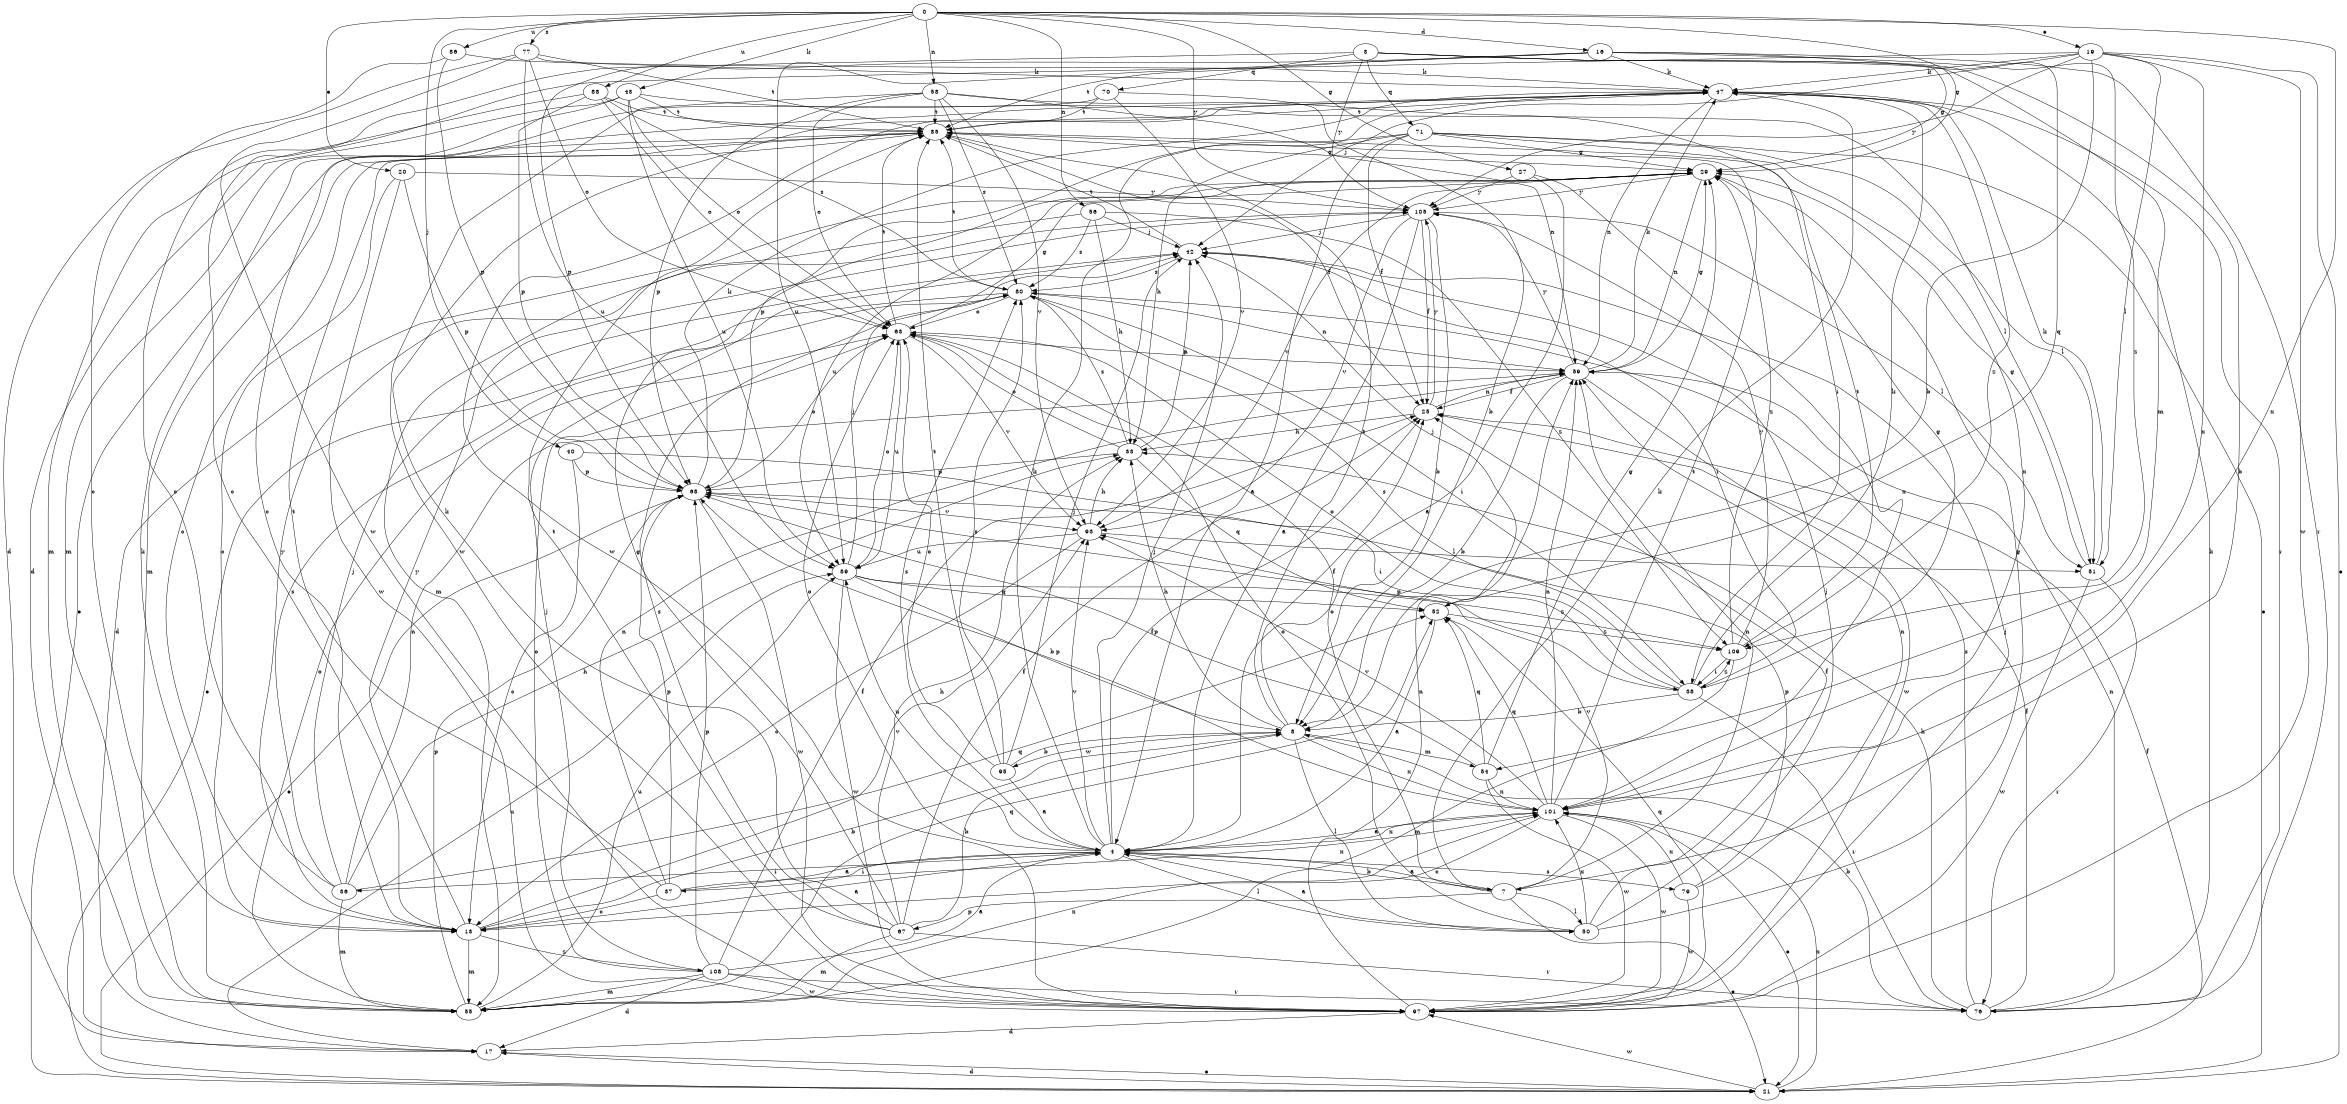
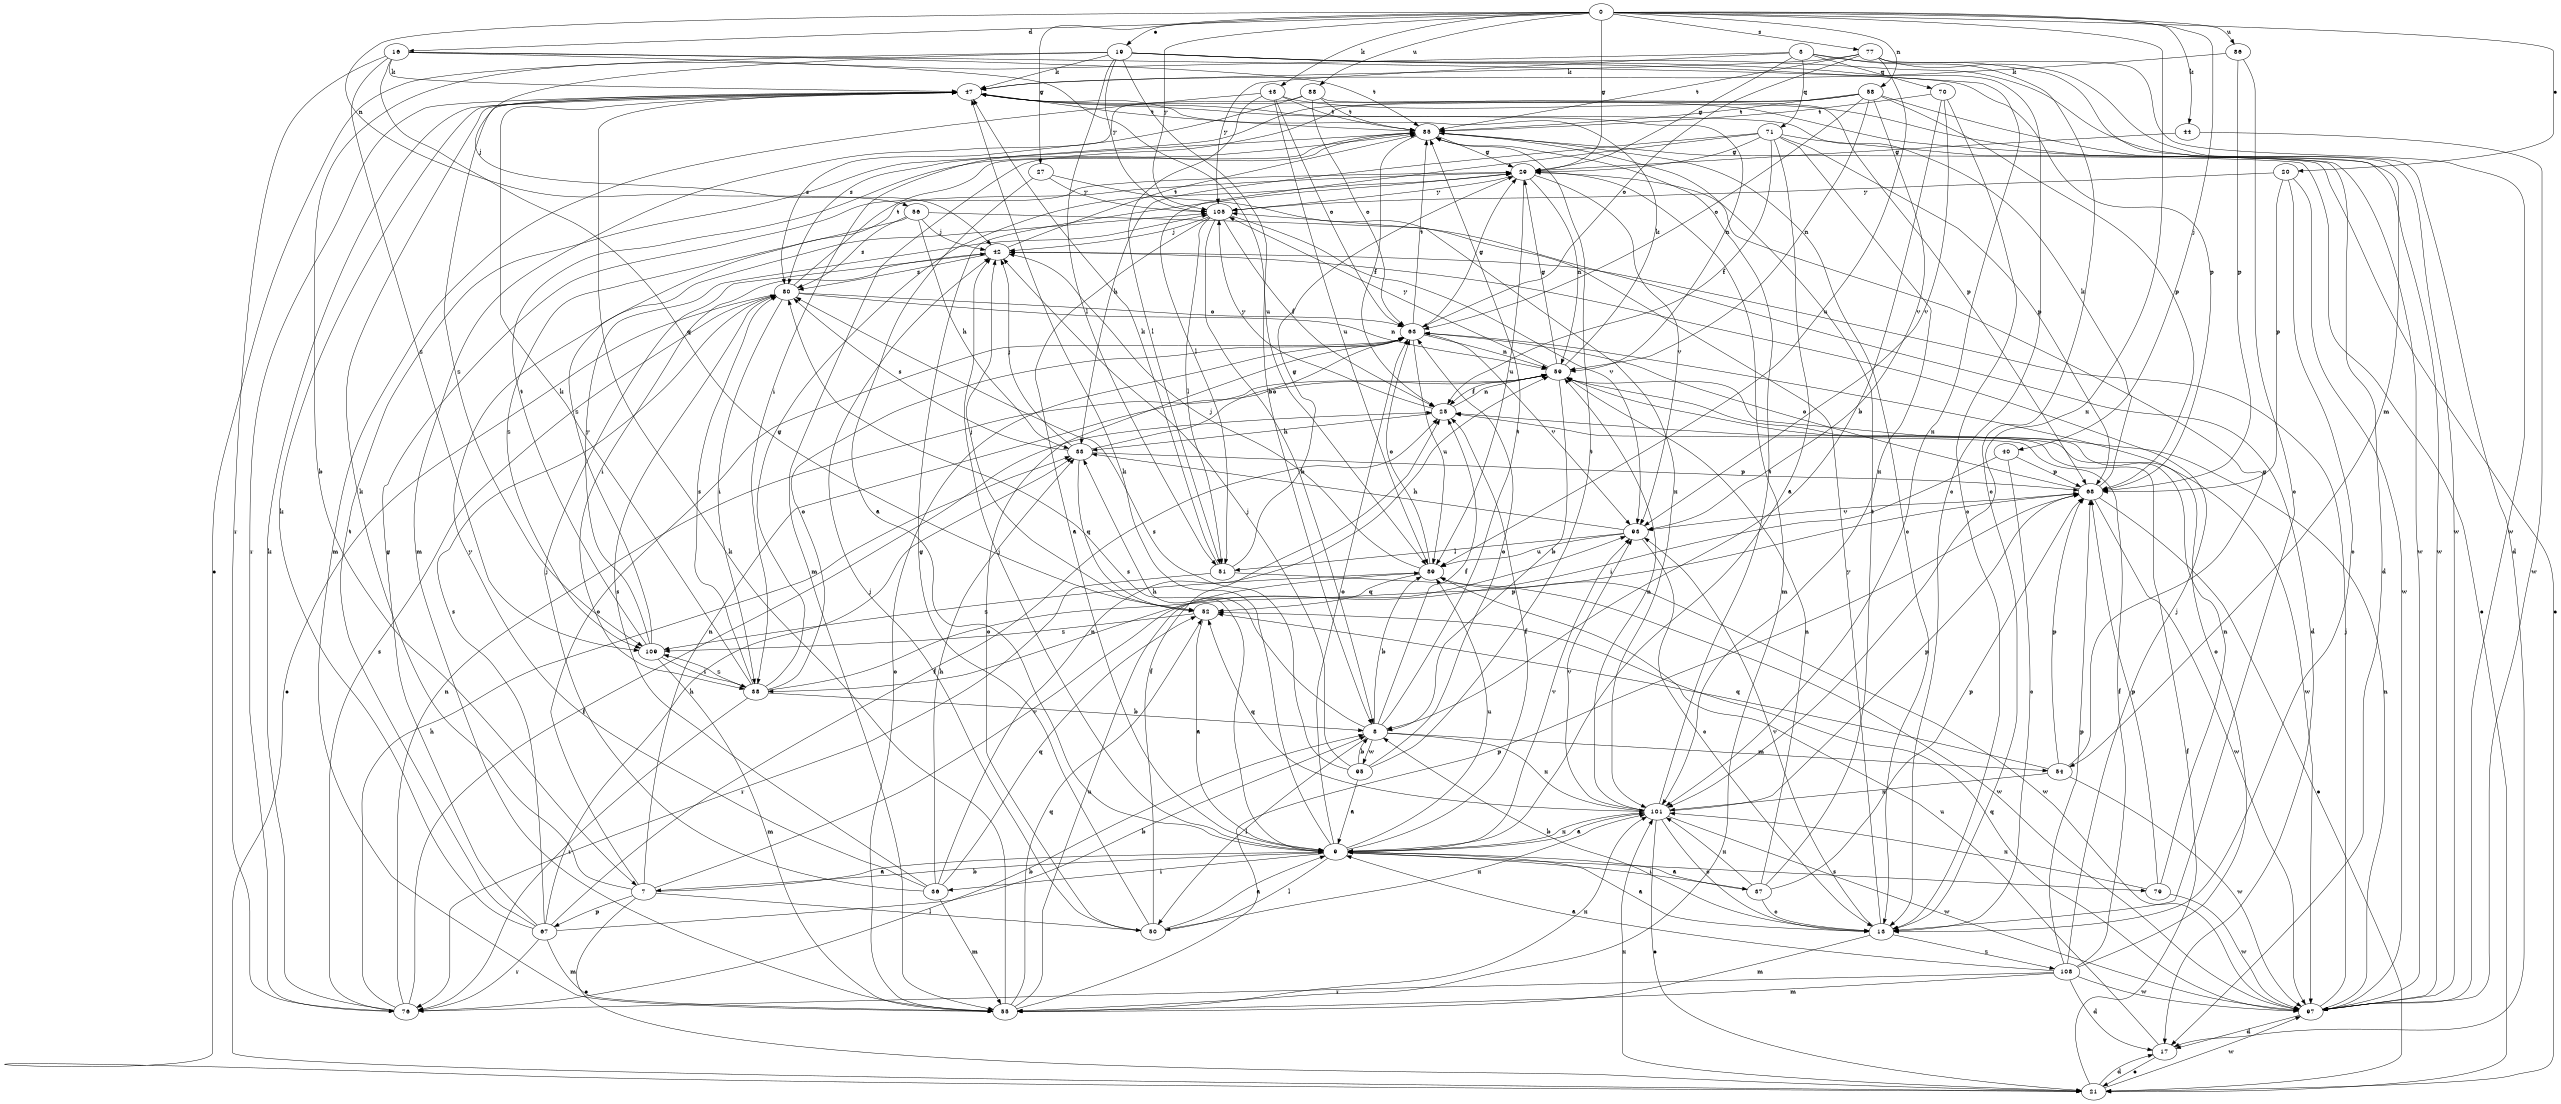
none -> (2188, 132)
(1125, 689) -> (1381, 646)
(1112, 852) -> (1336, 852)
